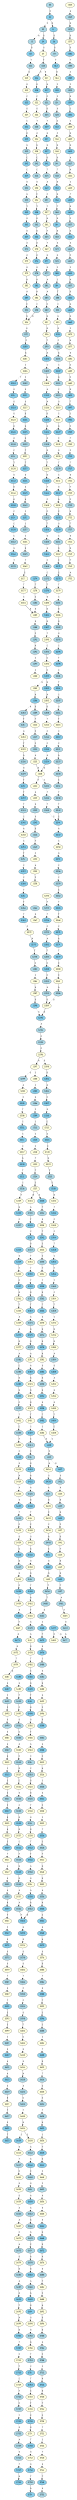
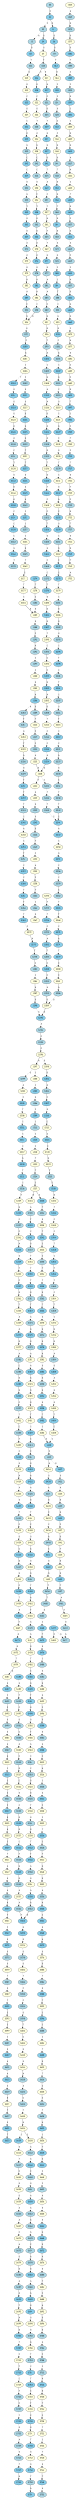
(70, 554) -> (70, 554)
(41, 682) -> (35, 682)
none -> (35, 896)
none -> (19, 1238)
none -> (42, 1731)
